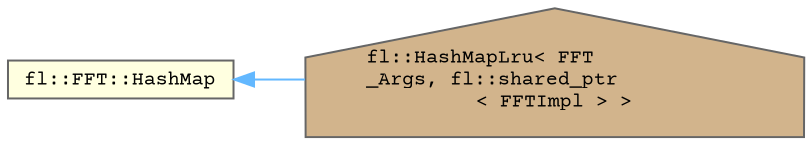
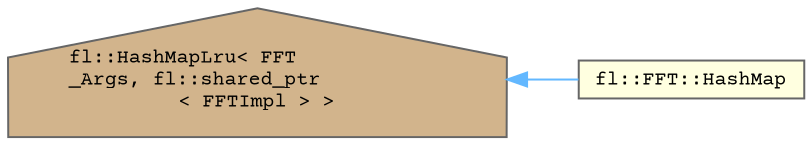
(280, 80) -> (553, 80)
